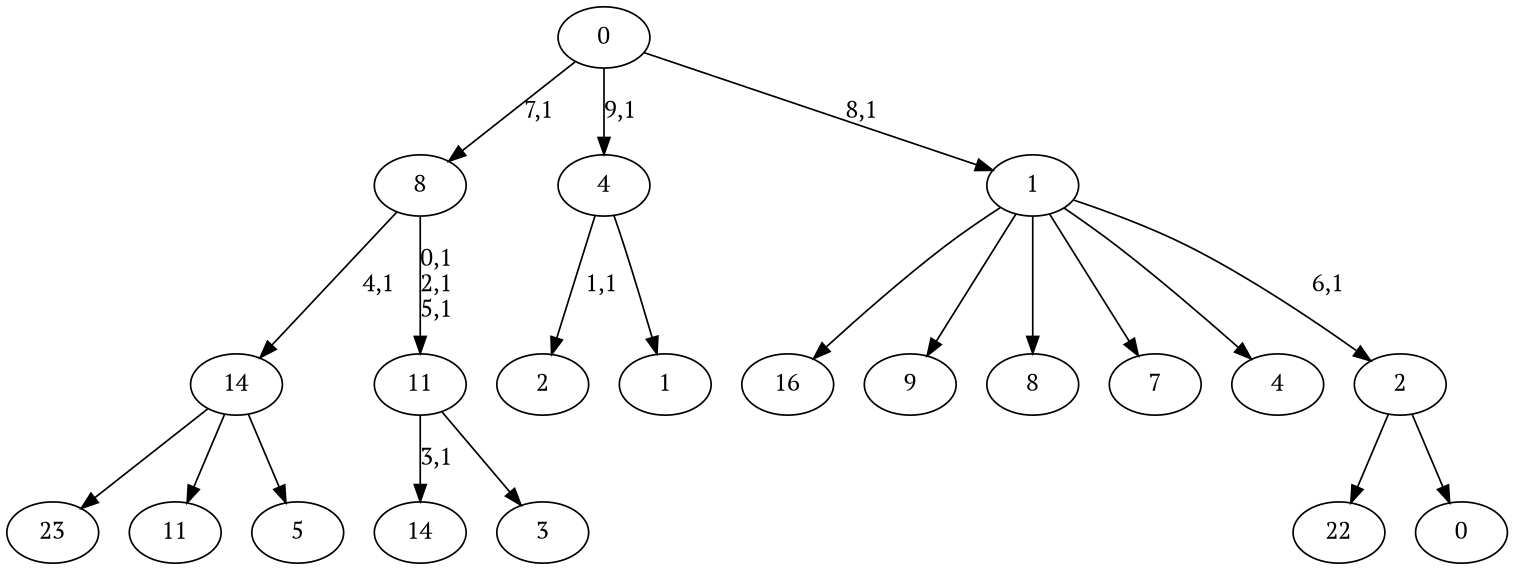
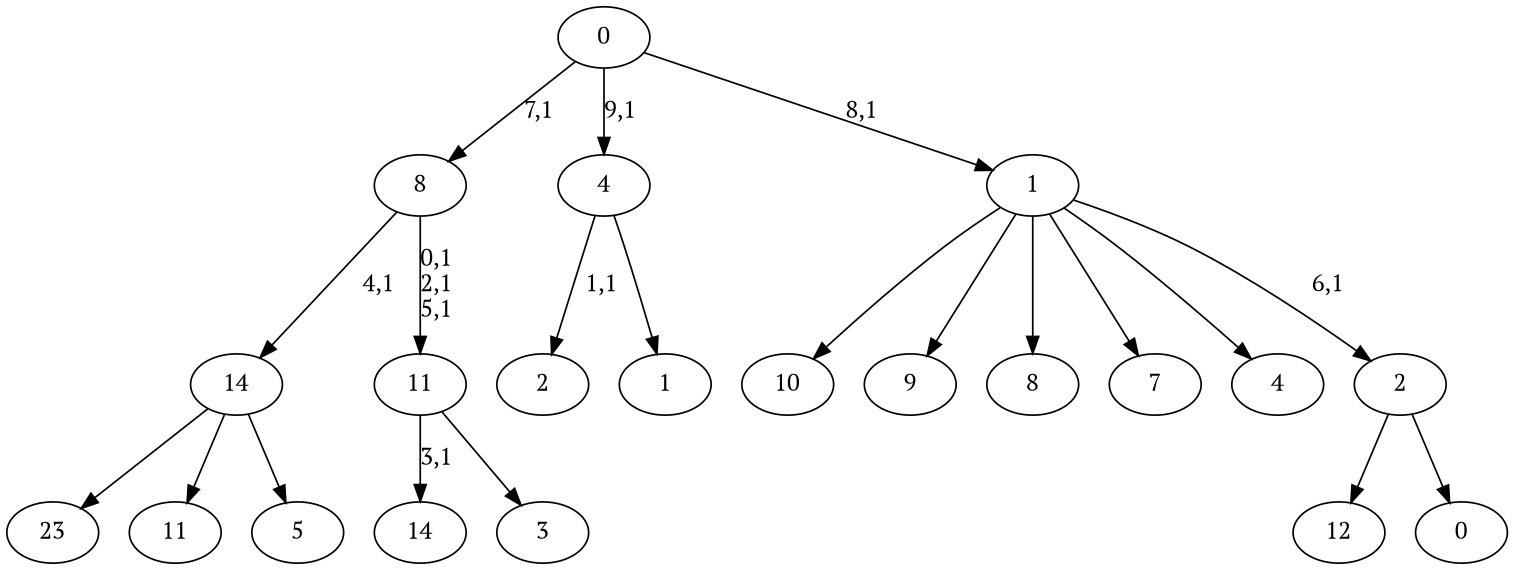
(788, 385) -> (788, 385)
(1339, 533) -> (1339, 533)
